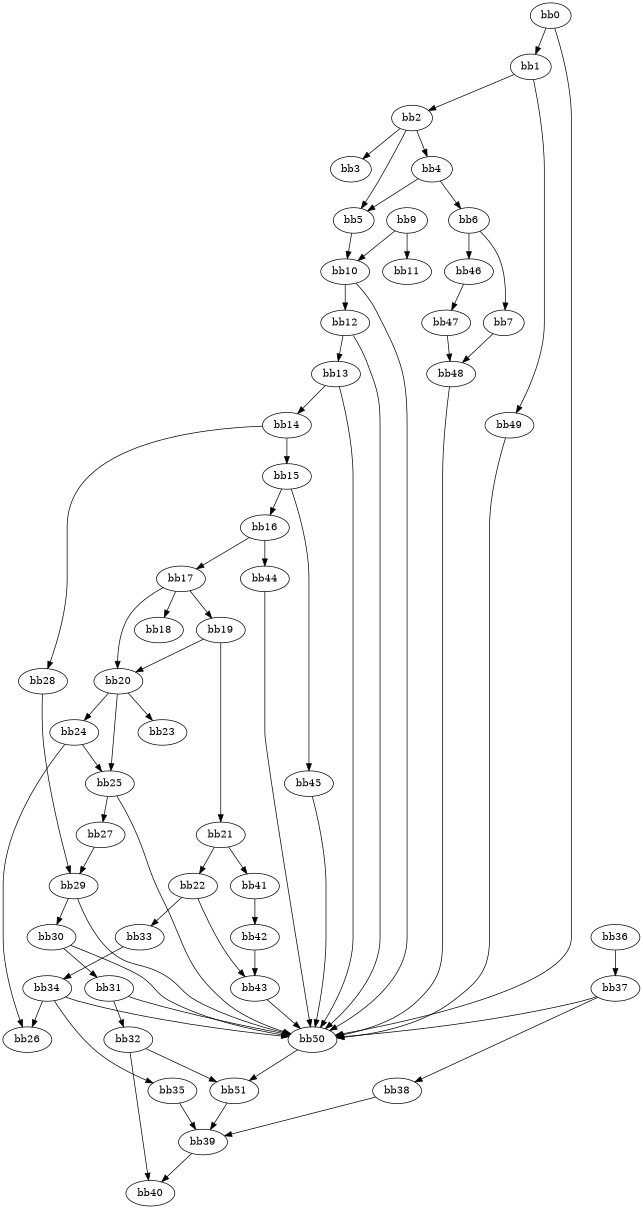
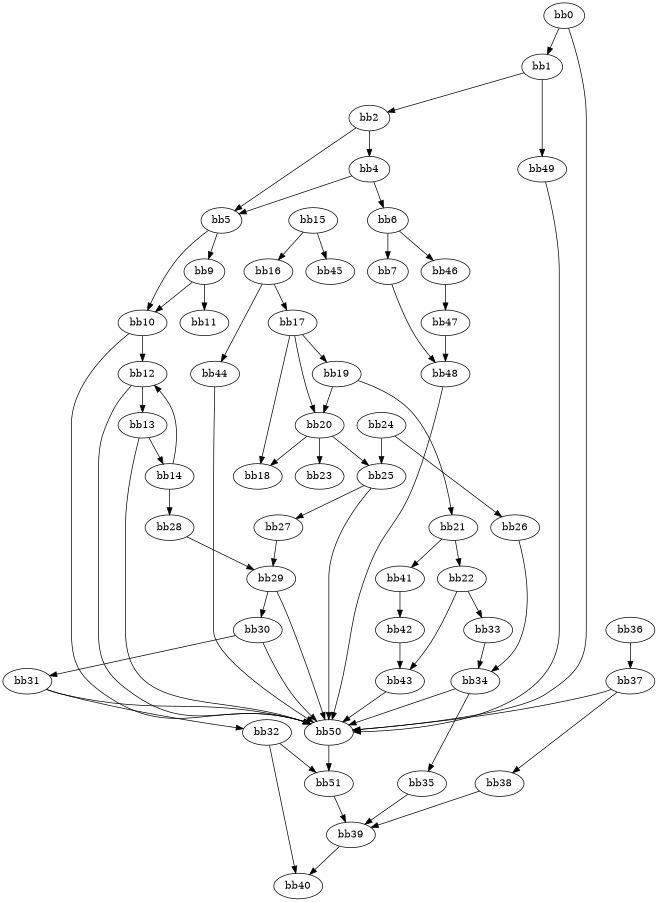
(351, 169) -> none
none -> (214, 243)
(287, 447) -> (176, 425)
(99, 704) -> (292, 449)
(326, 908) -> none
(39, 1011) -> (527, 608)
